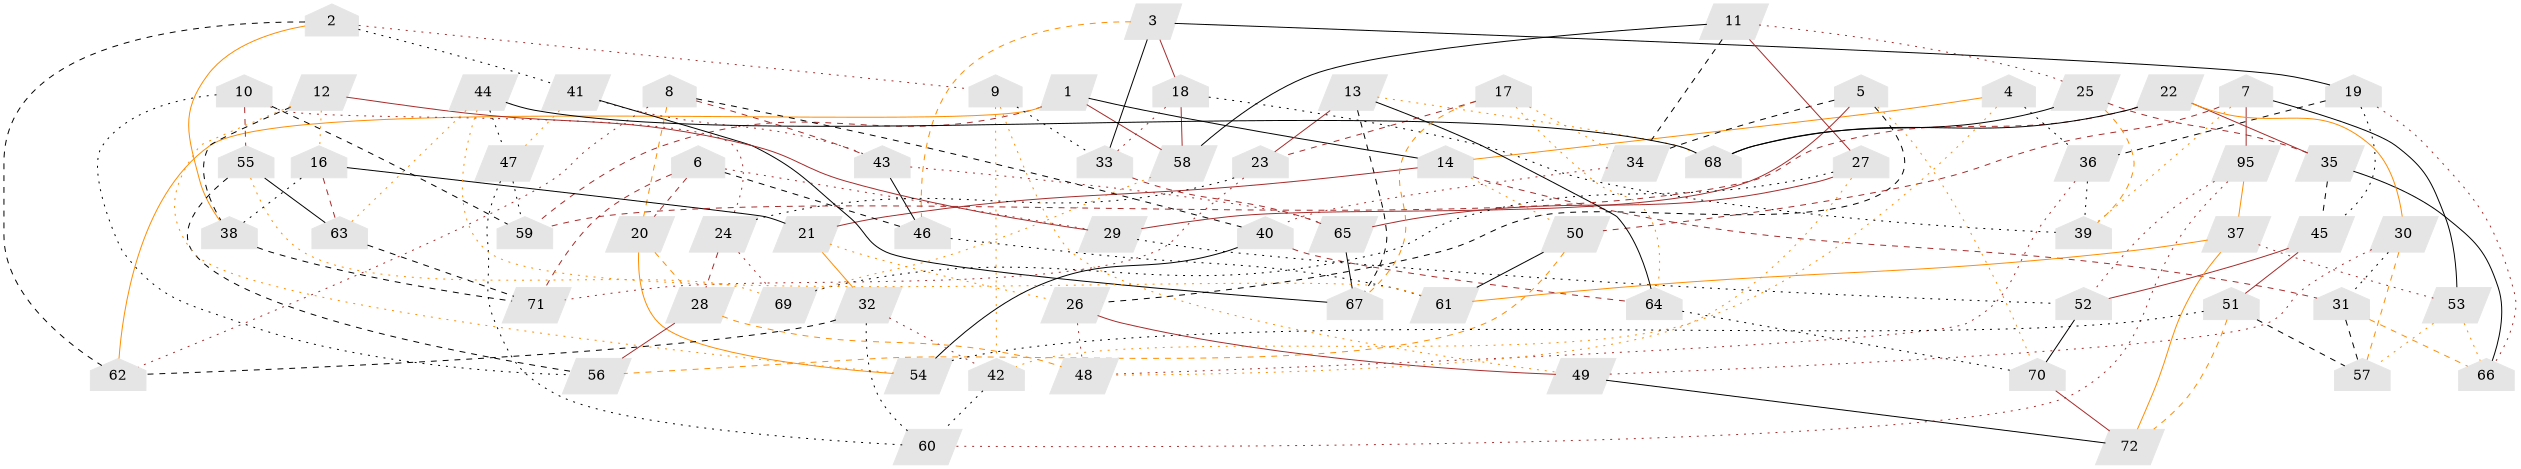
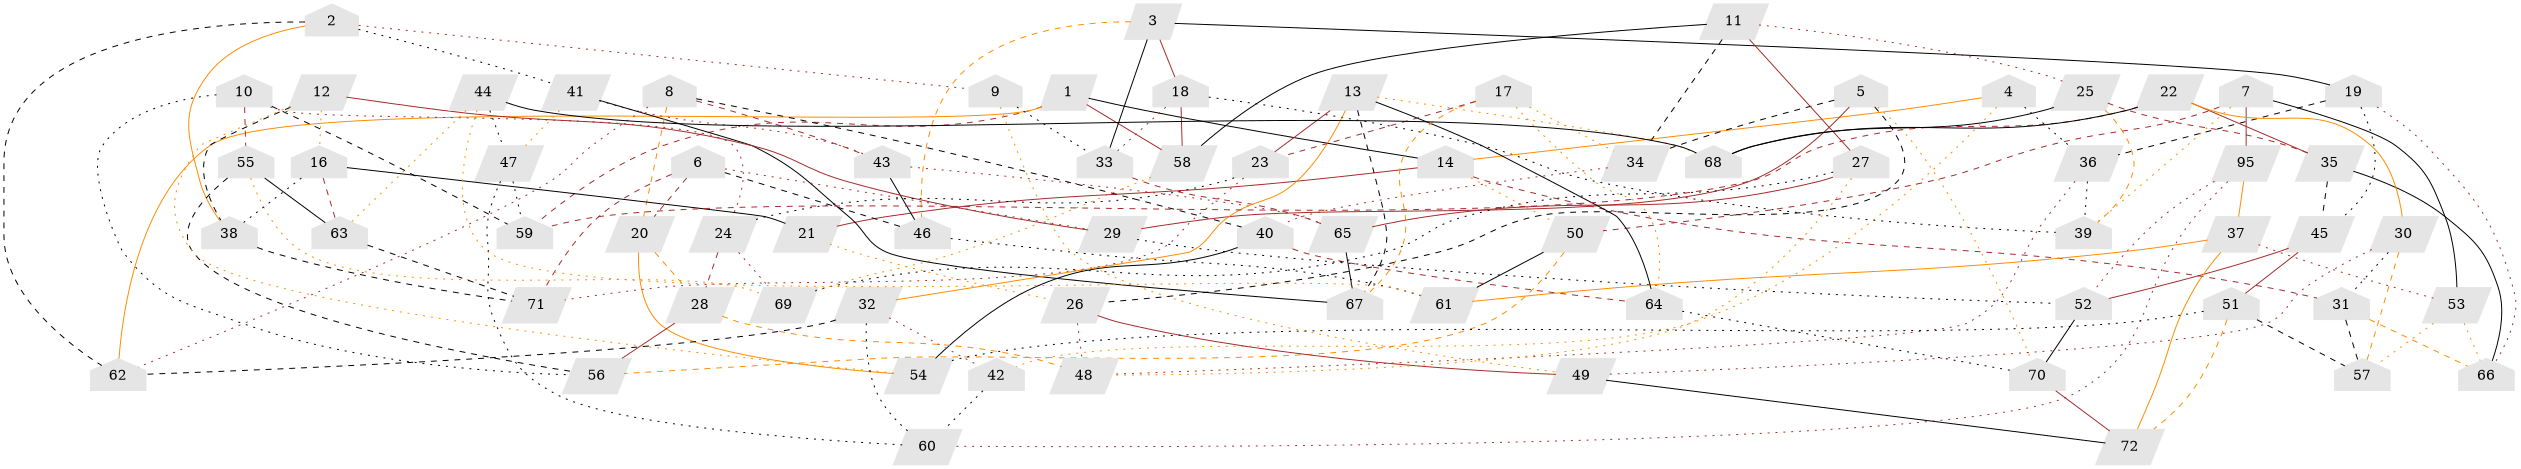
(996, 233) -> none
(838, 270) -> (1175, 255)
